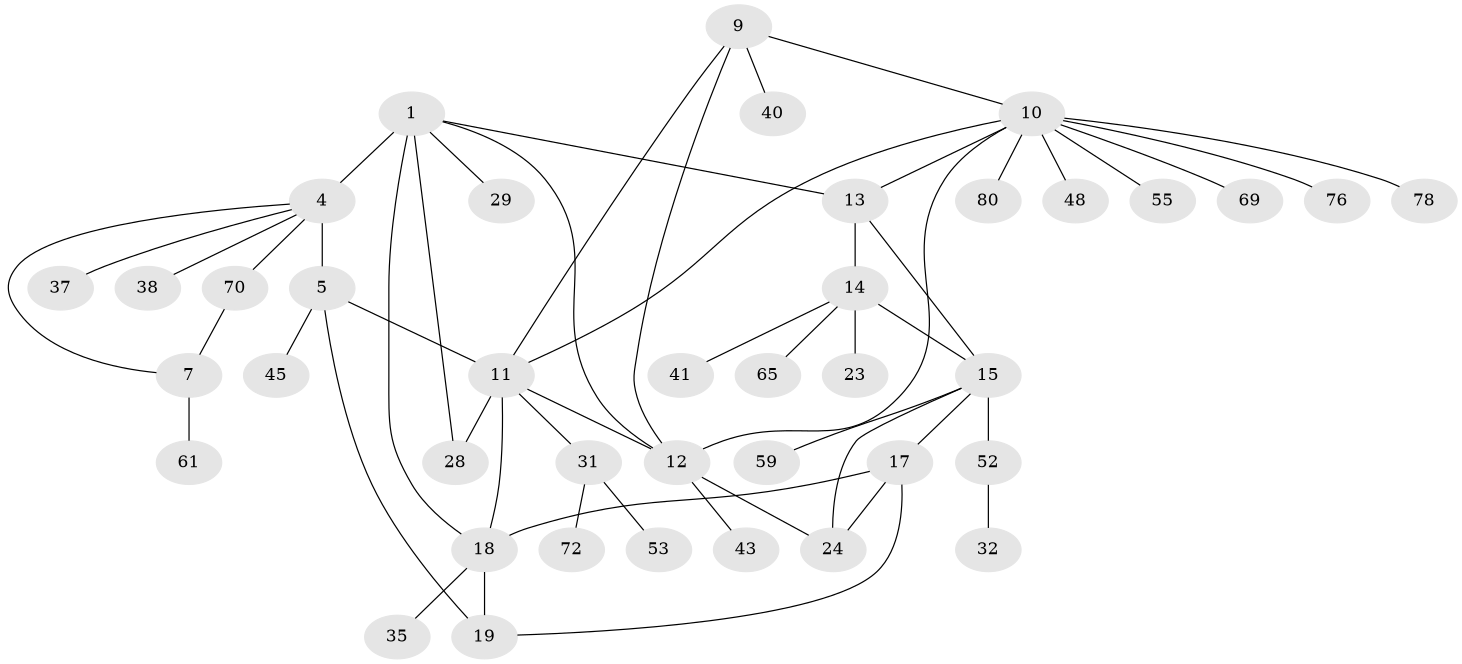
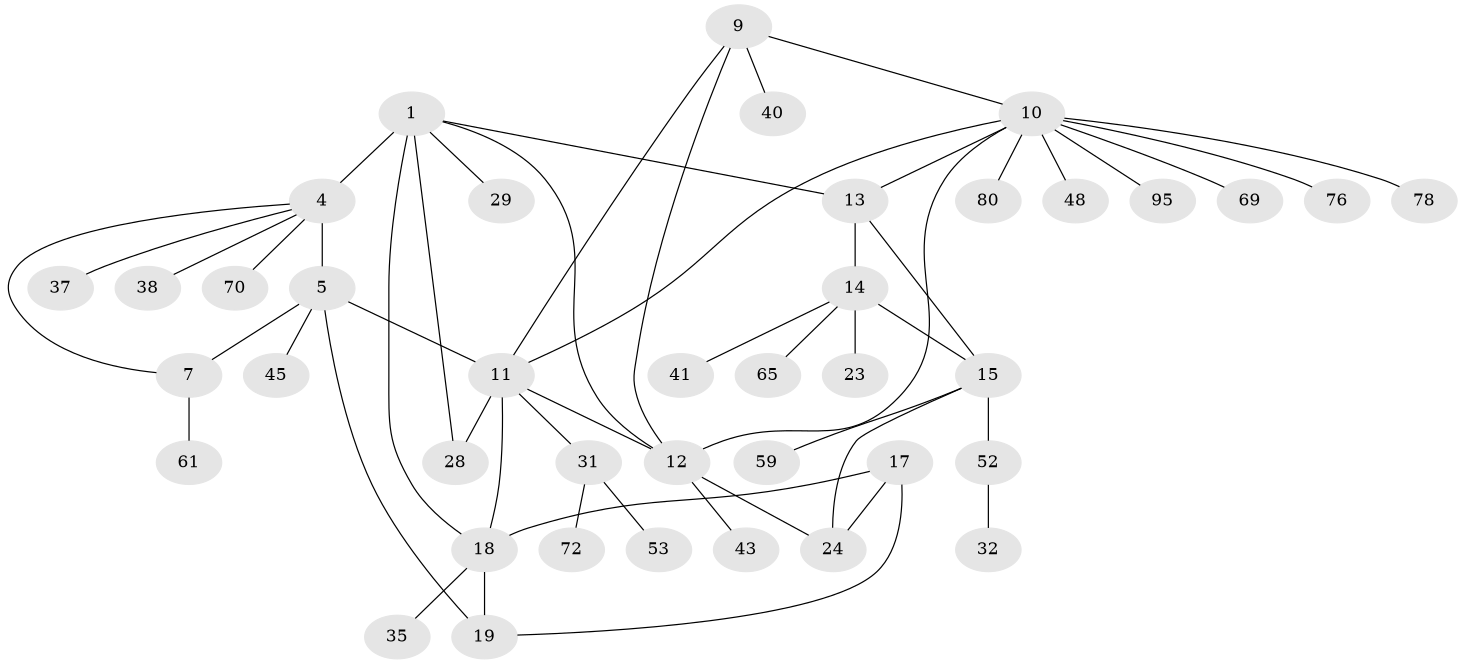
(1163, 201) -> (1163, 201)
(212, 332) -> (256, 332)
(944, 419) -> none
